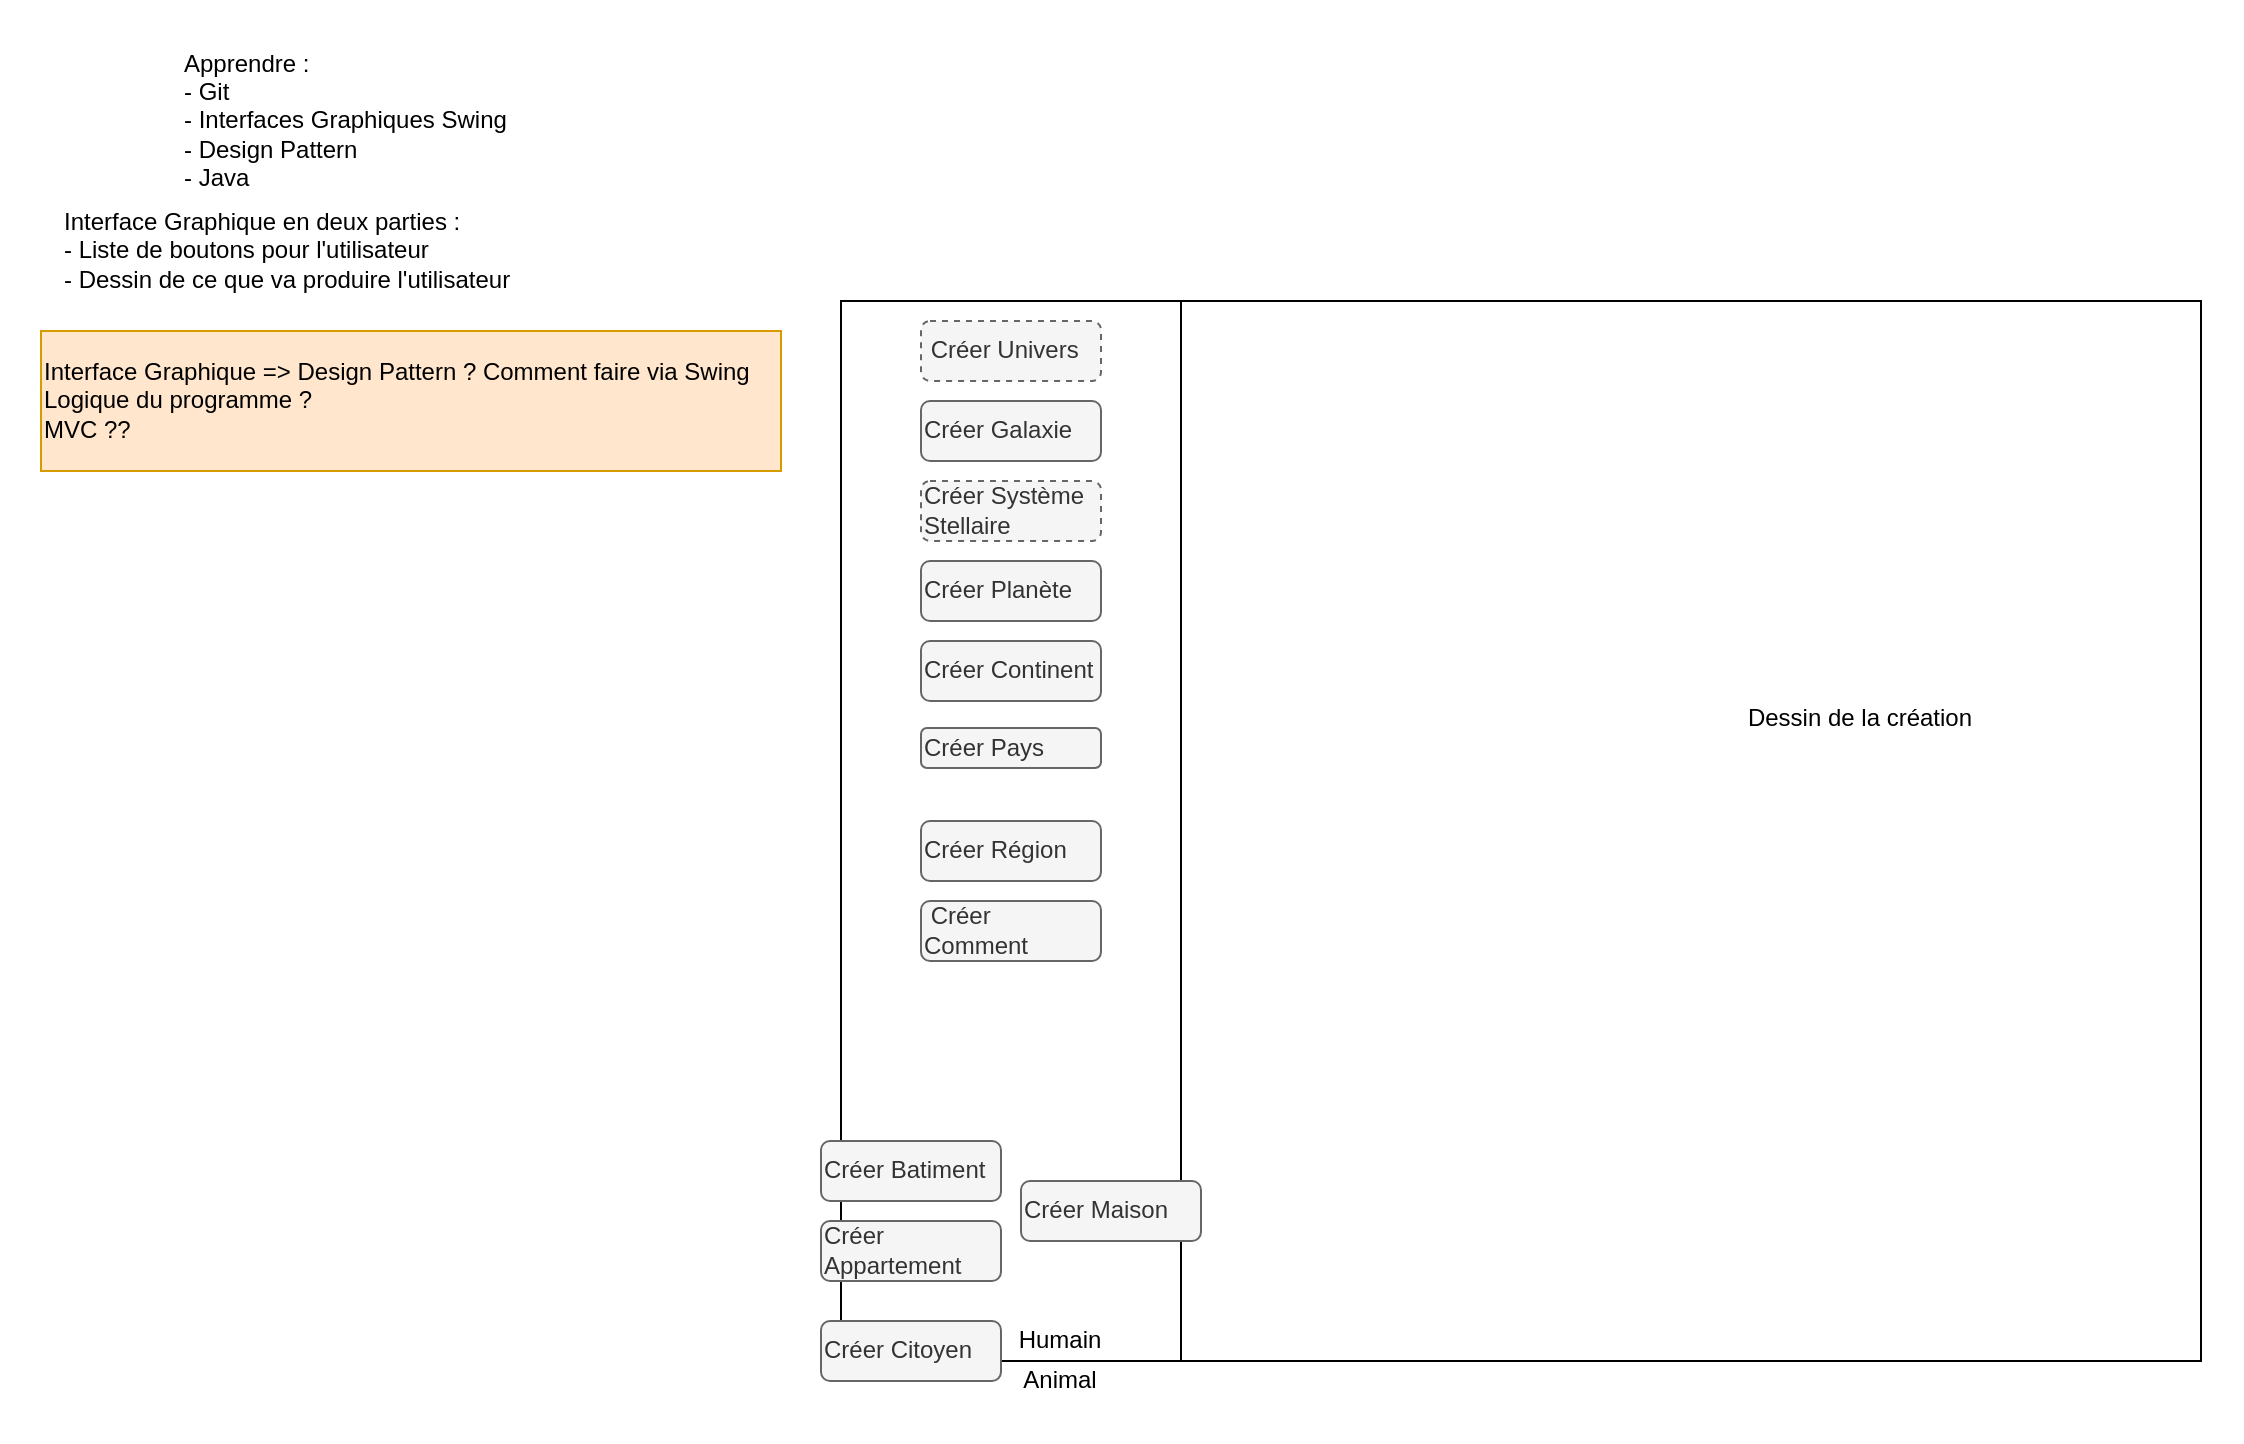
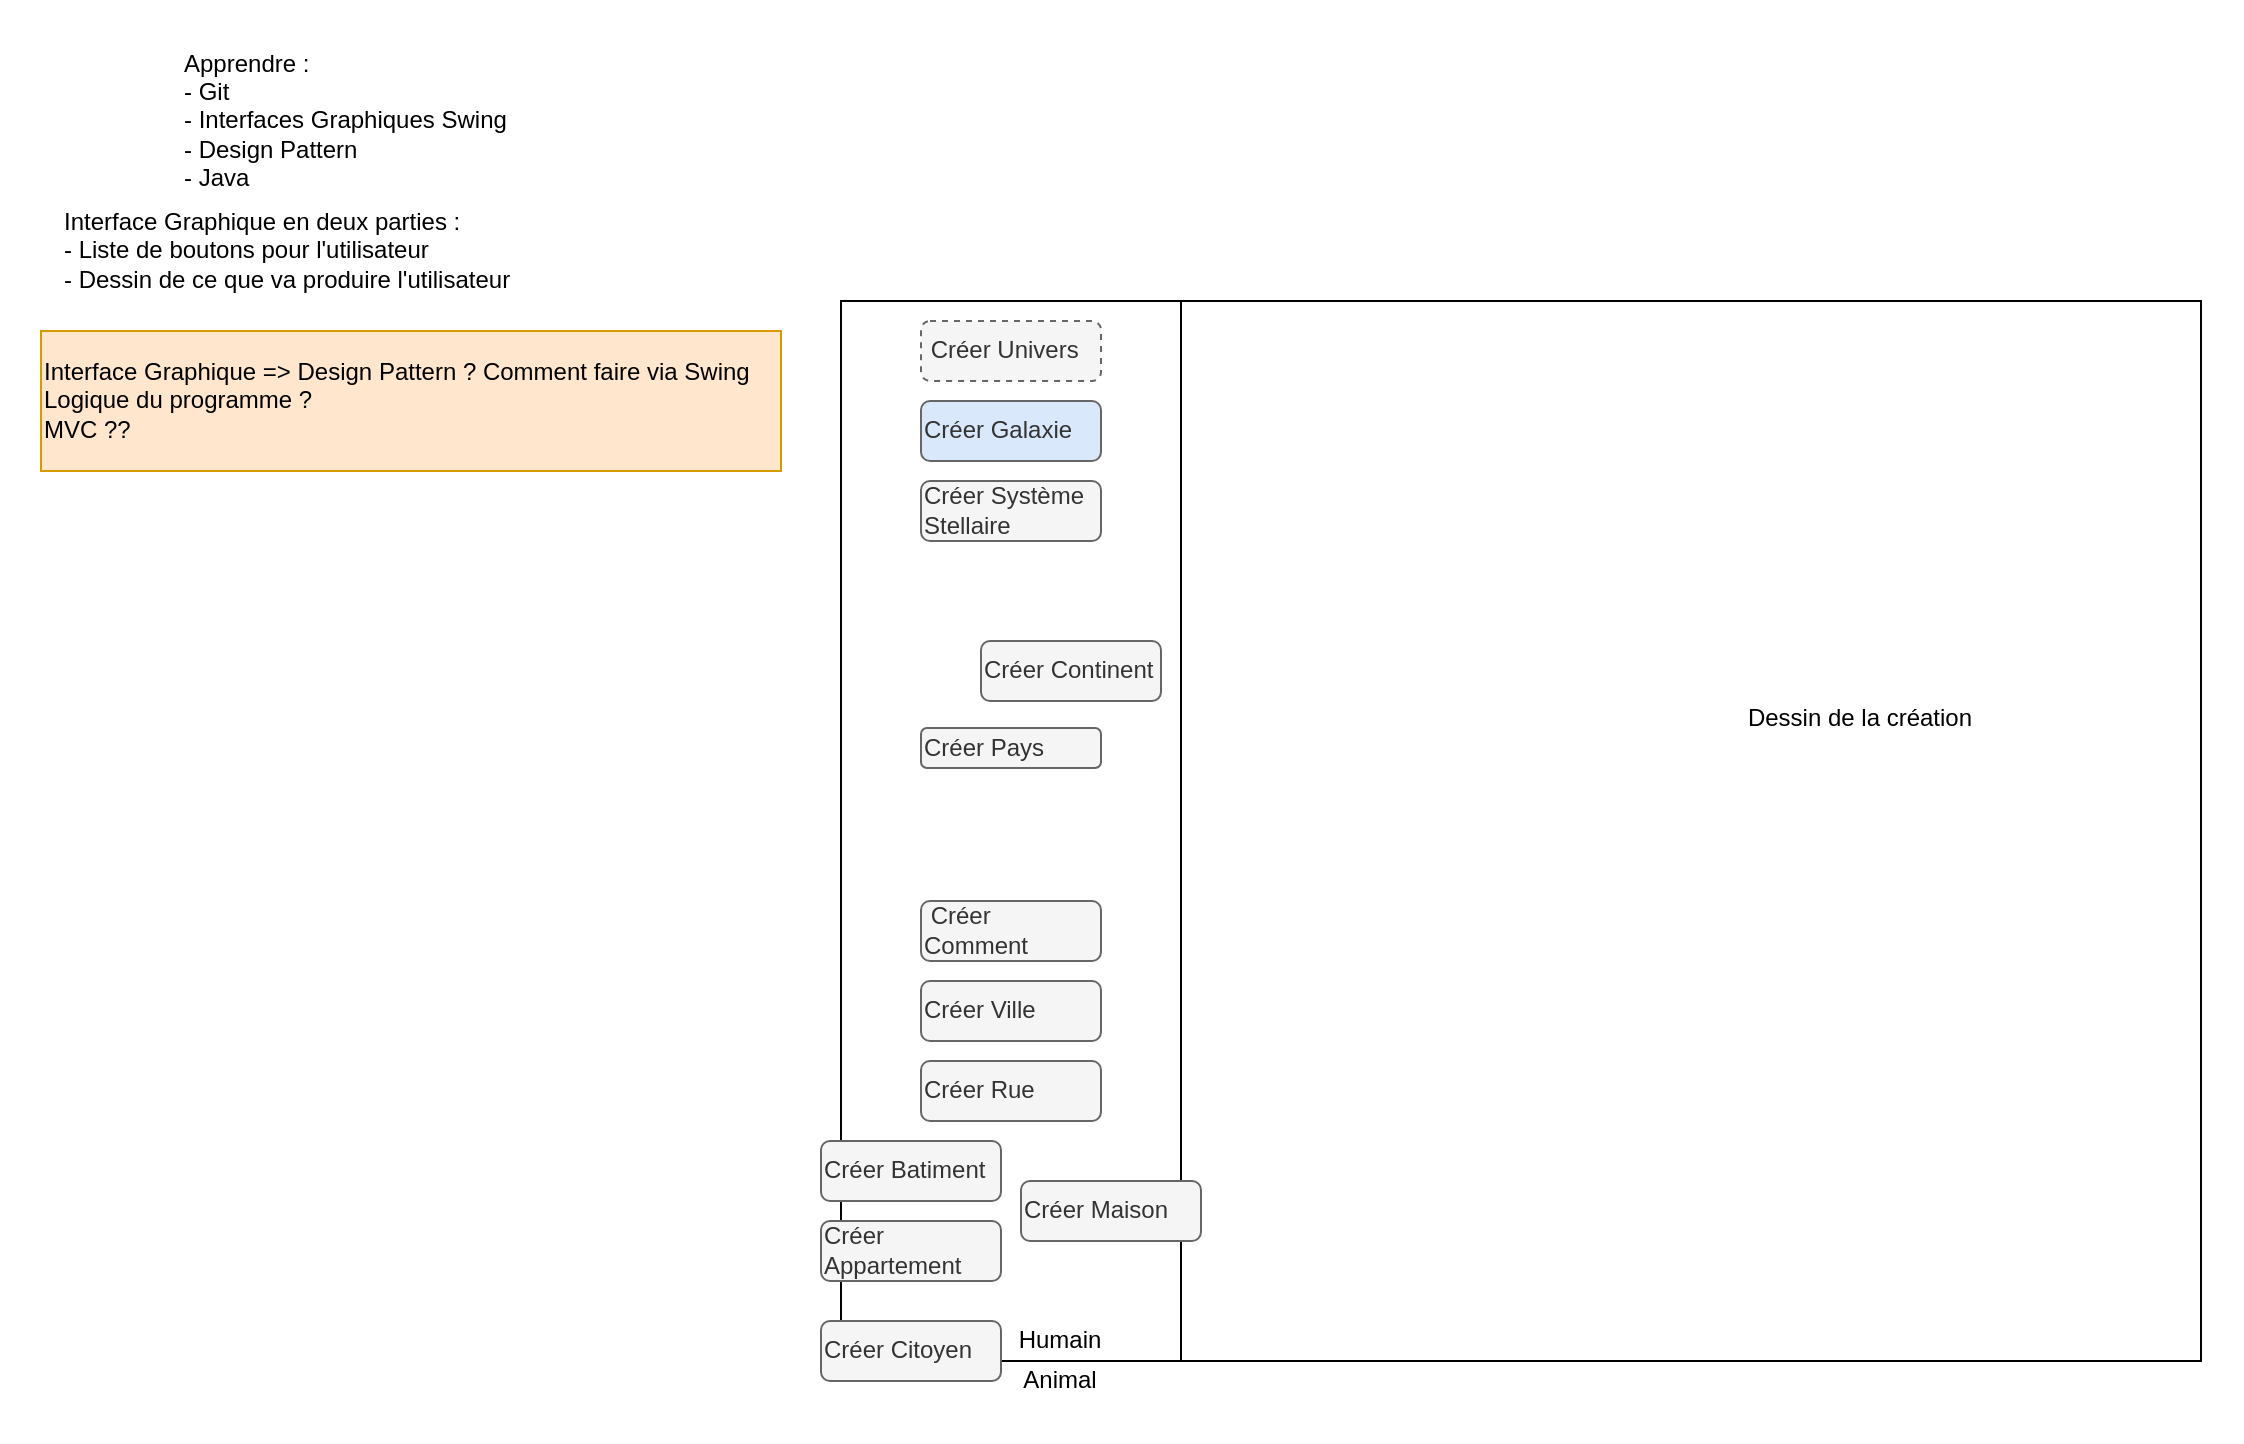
(1011, 431) -> (1011, 431)
(1011, 511) -> (1011, 511)
(1011, 591) -> none
(1011, 671) -> (1071, 671)
(1011, 851) -> none
none -> (1011, 1011)
none -> (1011, 1091)
